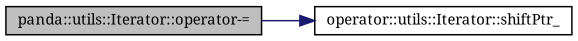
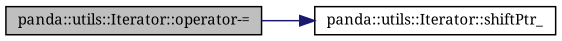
(443, 21) -> (435, 21)
